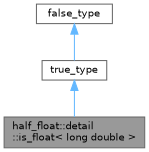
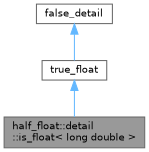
(74, 14) -> (74, 14)
(74, 70) -> (74, 70)
